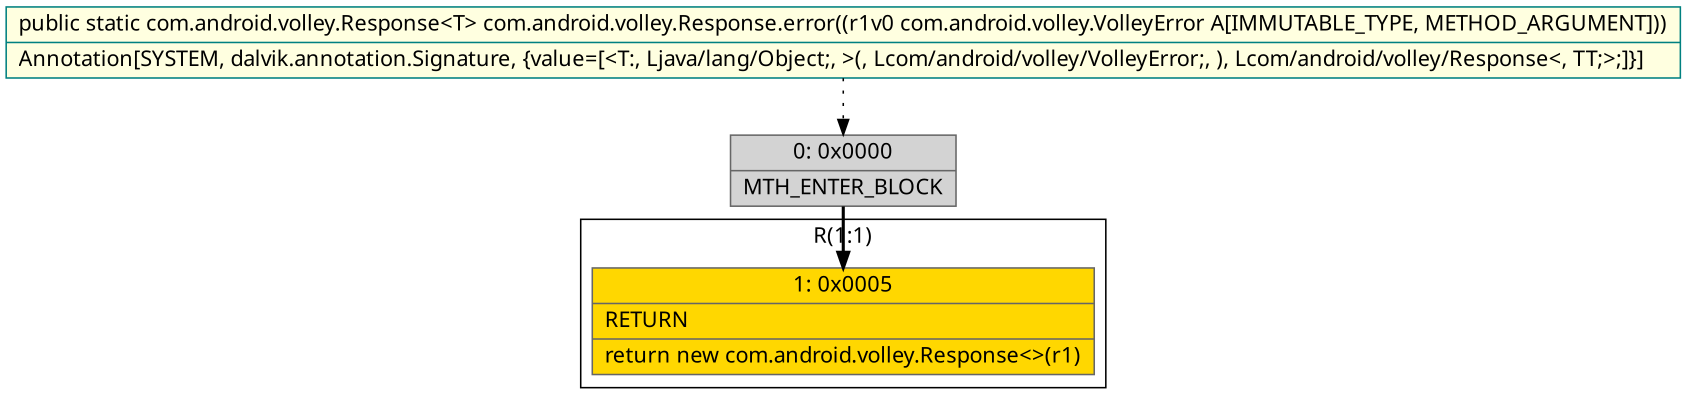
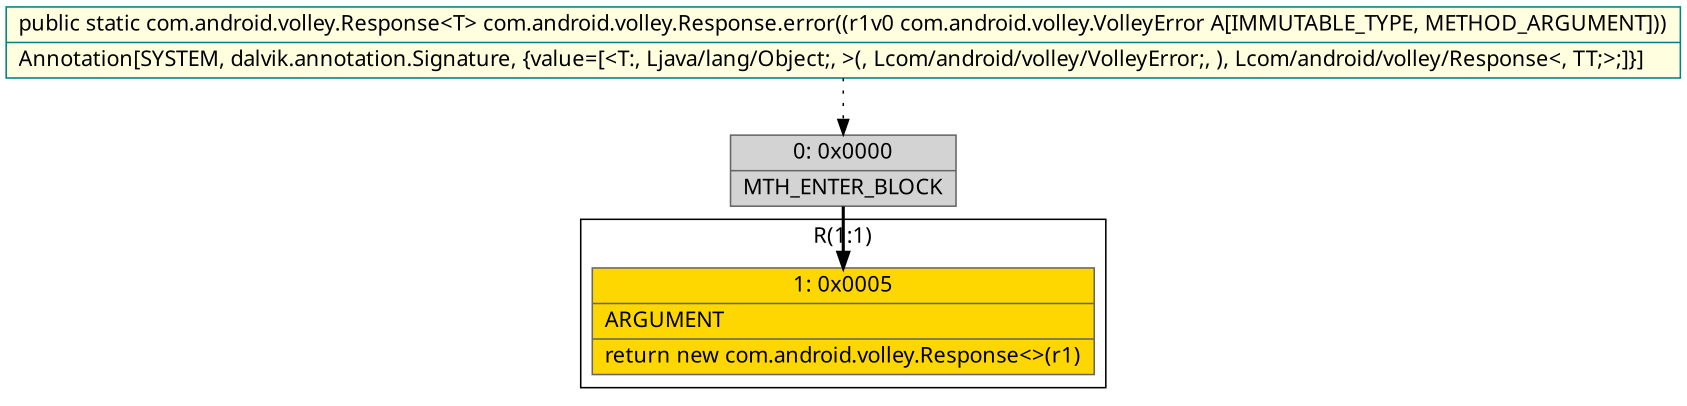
(647, 320) -> (665, 320)
